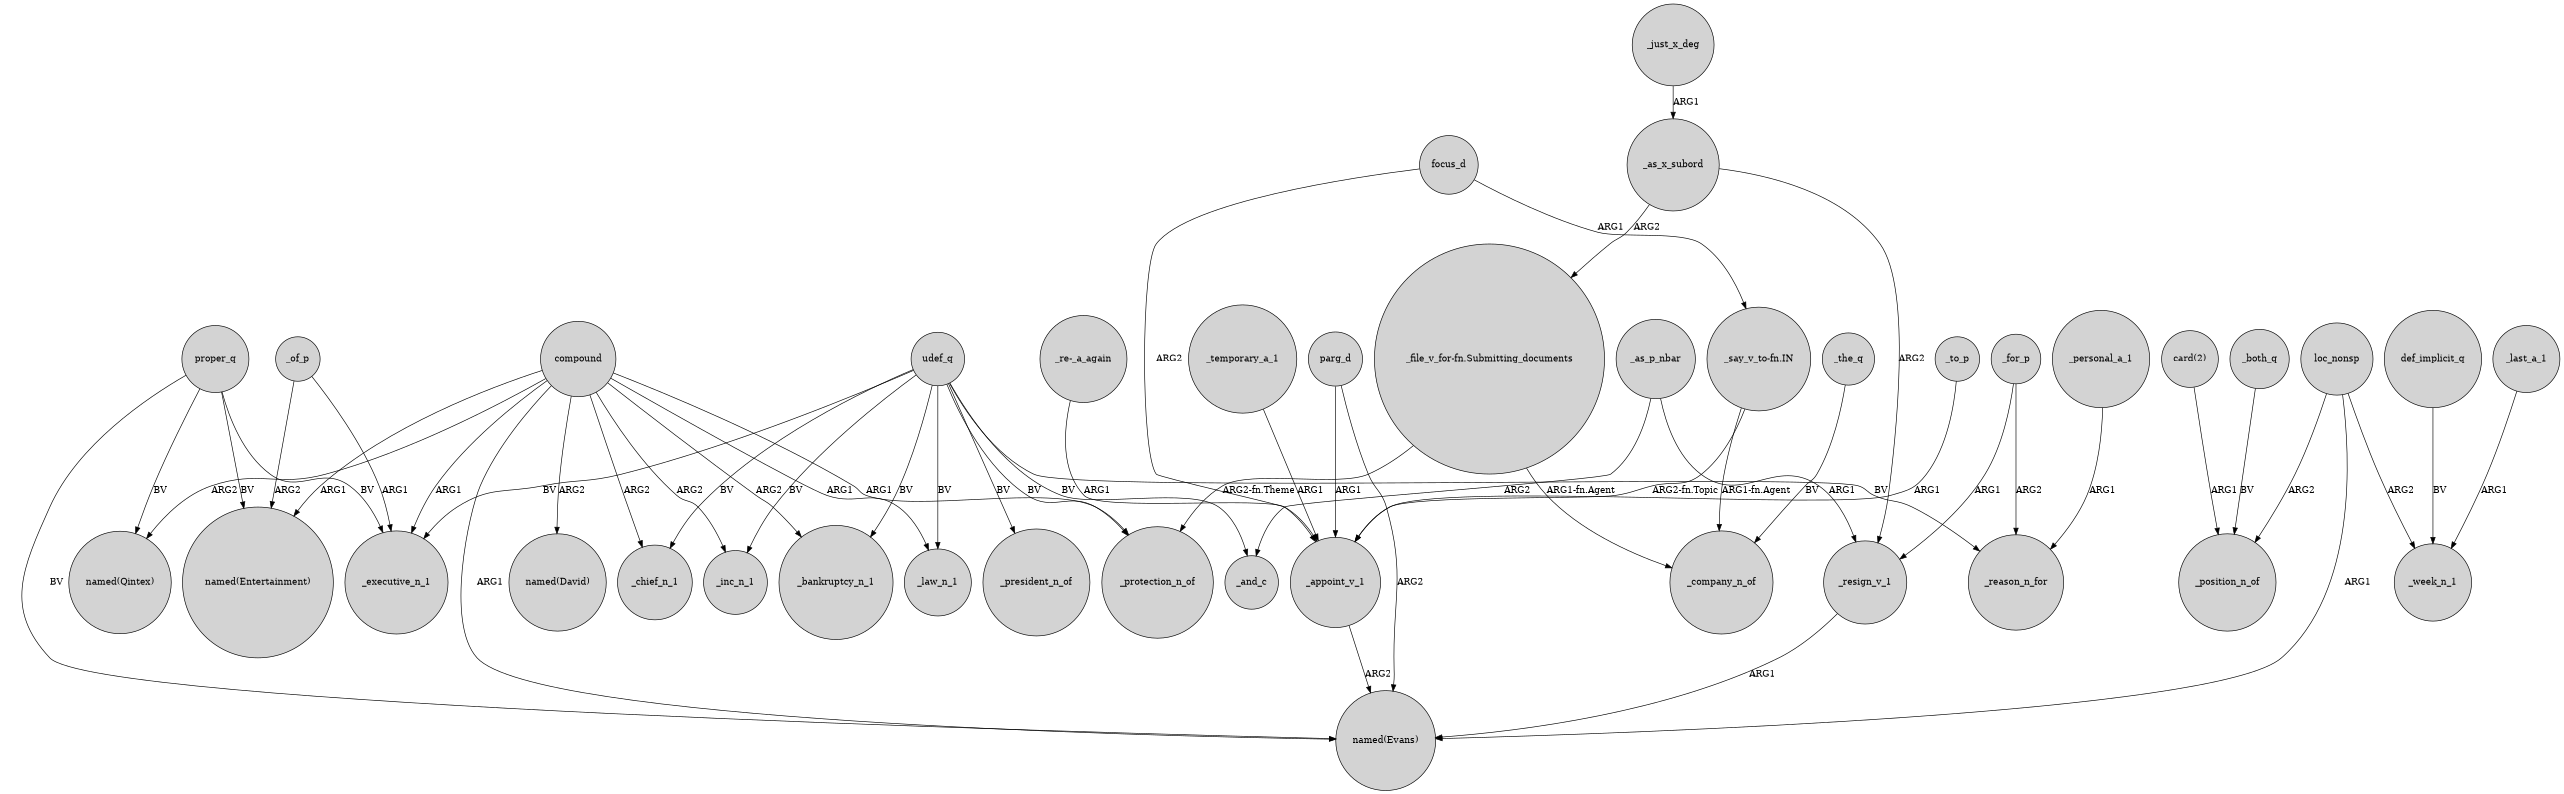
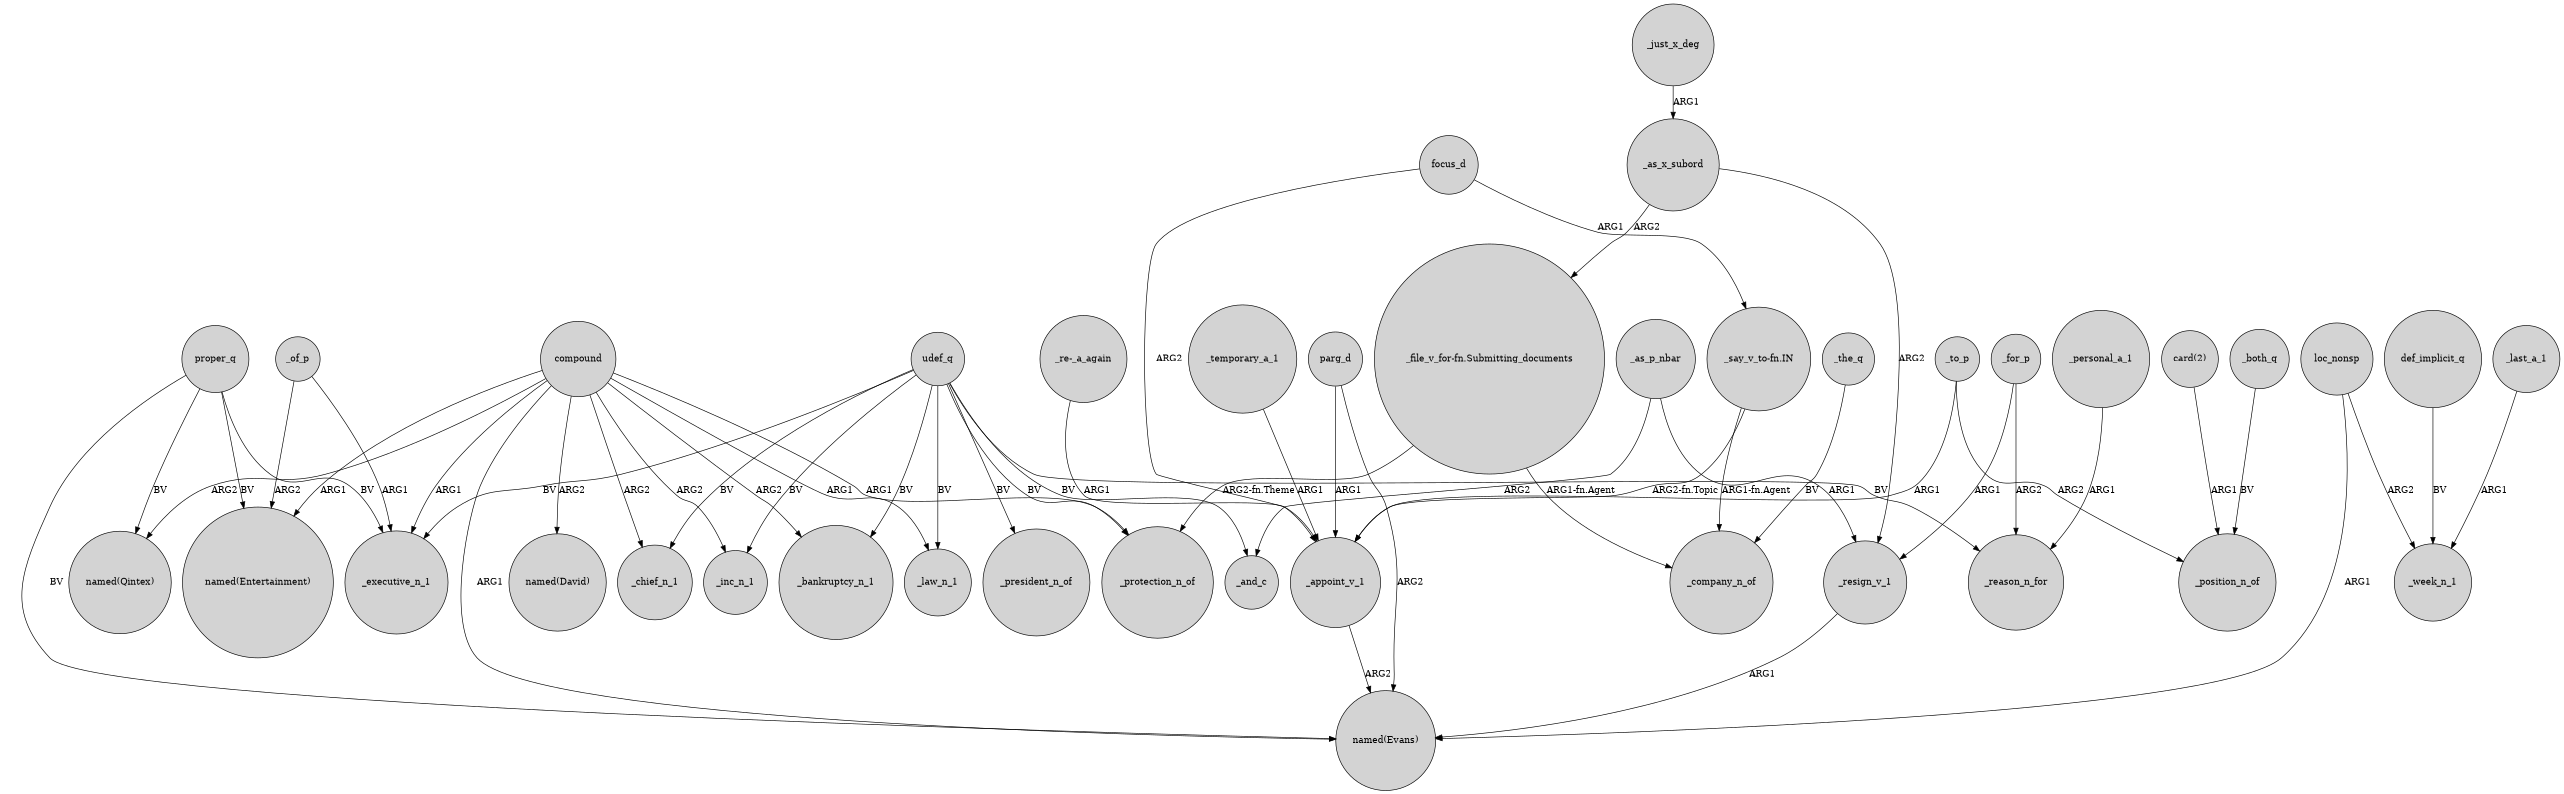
(2298, 468) -> (2040, 484)
